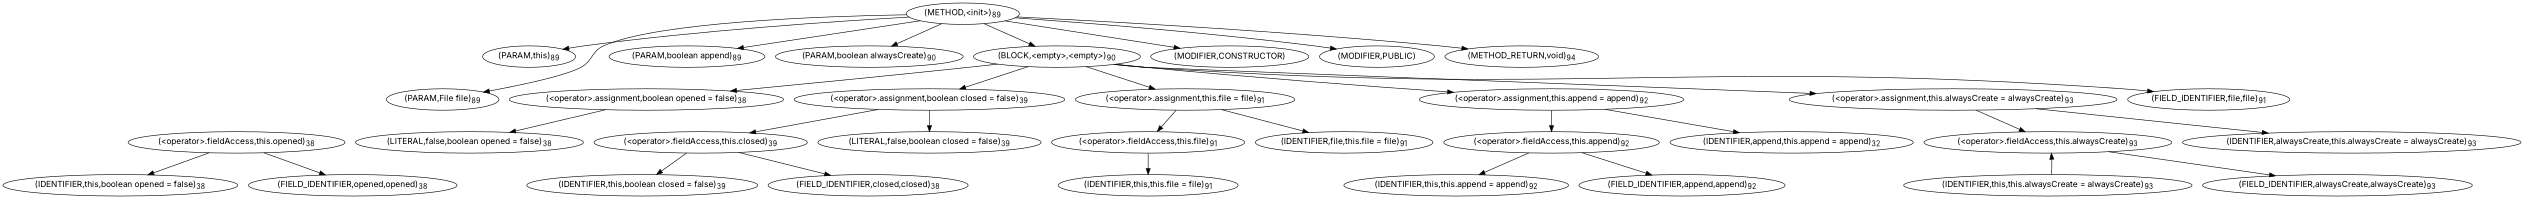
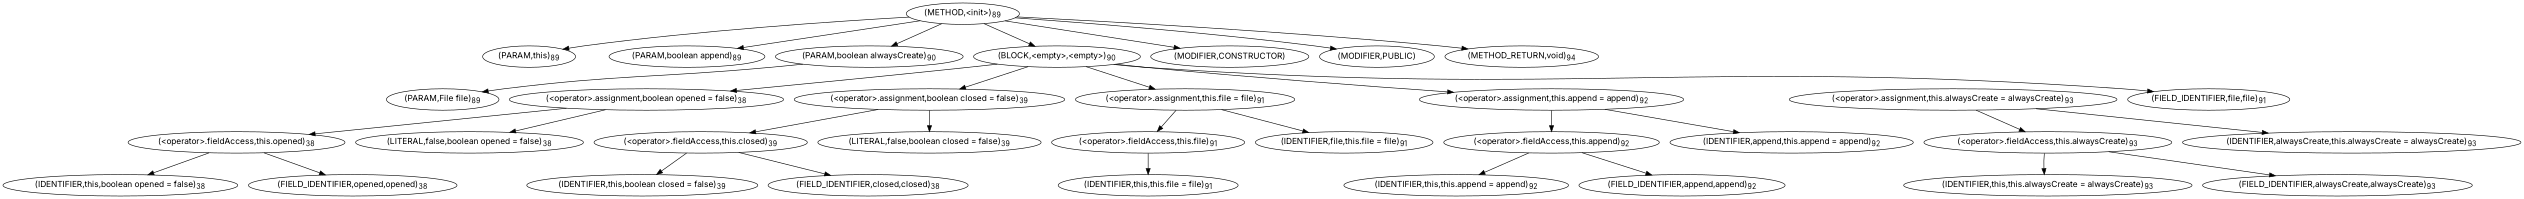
(691, 27) -> (645, 76)
(1549, 83) -> none
none -> (441, 121)
(1876, 142) -> (1876, 142)
(2052, 167) -> (2044, 161)
